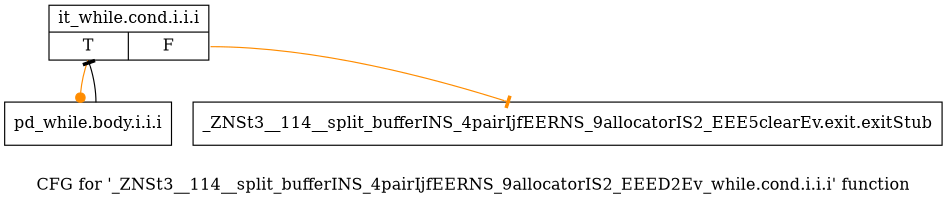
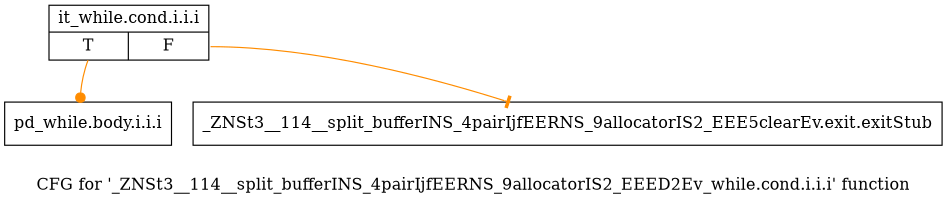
(94, 84) -> none
